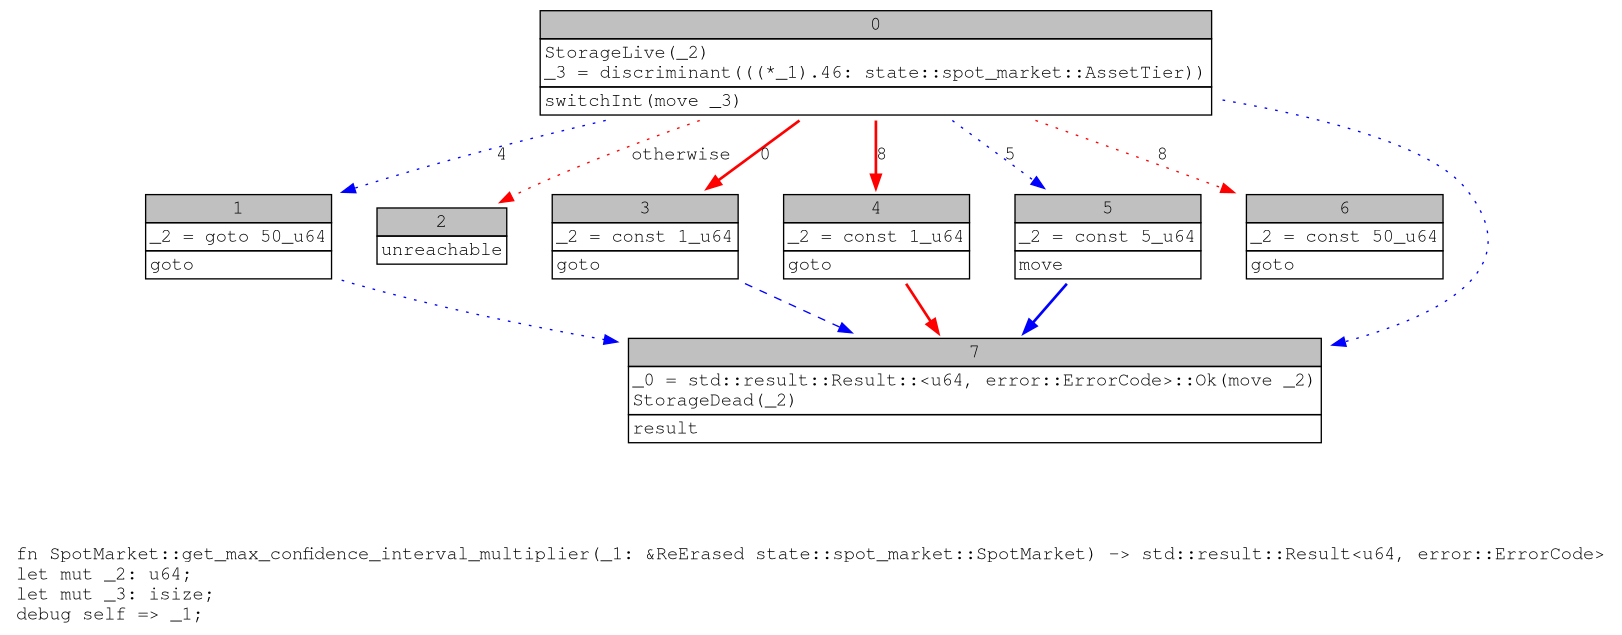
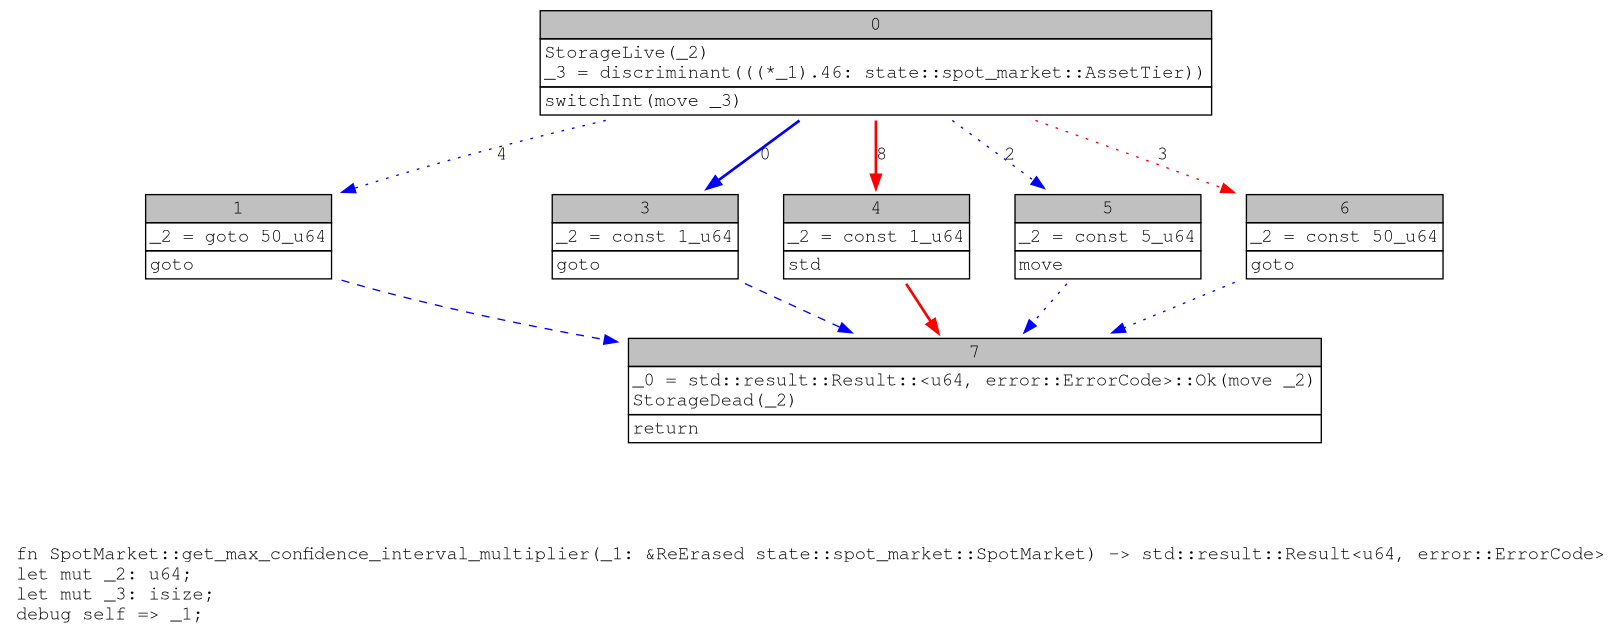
(759, 150) -> (759, 150)
(1010, 154) -> (1010, 154)
(1163, 154) -> (1163, 154)
(1459, 182) -> (1179, 305)
(441, 236) -> none
(810, 264) -> (804, 264)
(1050, 303) -> (1050, 303)
(472, 313) -> (472, 313)
(666, 428) -> (666, 428)
